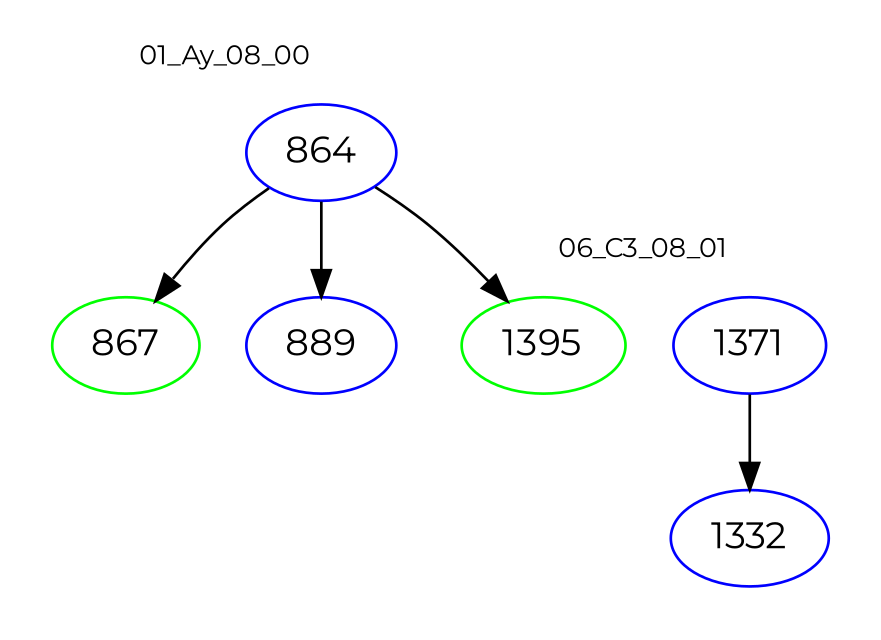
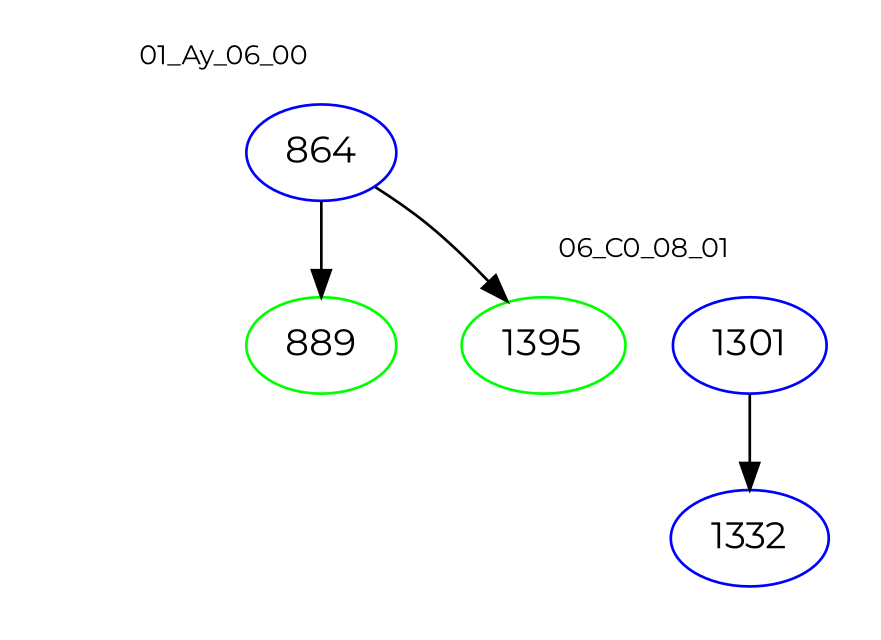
(225, 58) -> (225, 58)
(644, 250) -> (644, 250)
(126, 345) -> none
(321, 345) -> (321, 345)
(750, 345) -> (750, 345)
